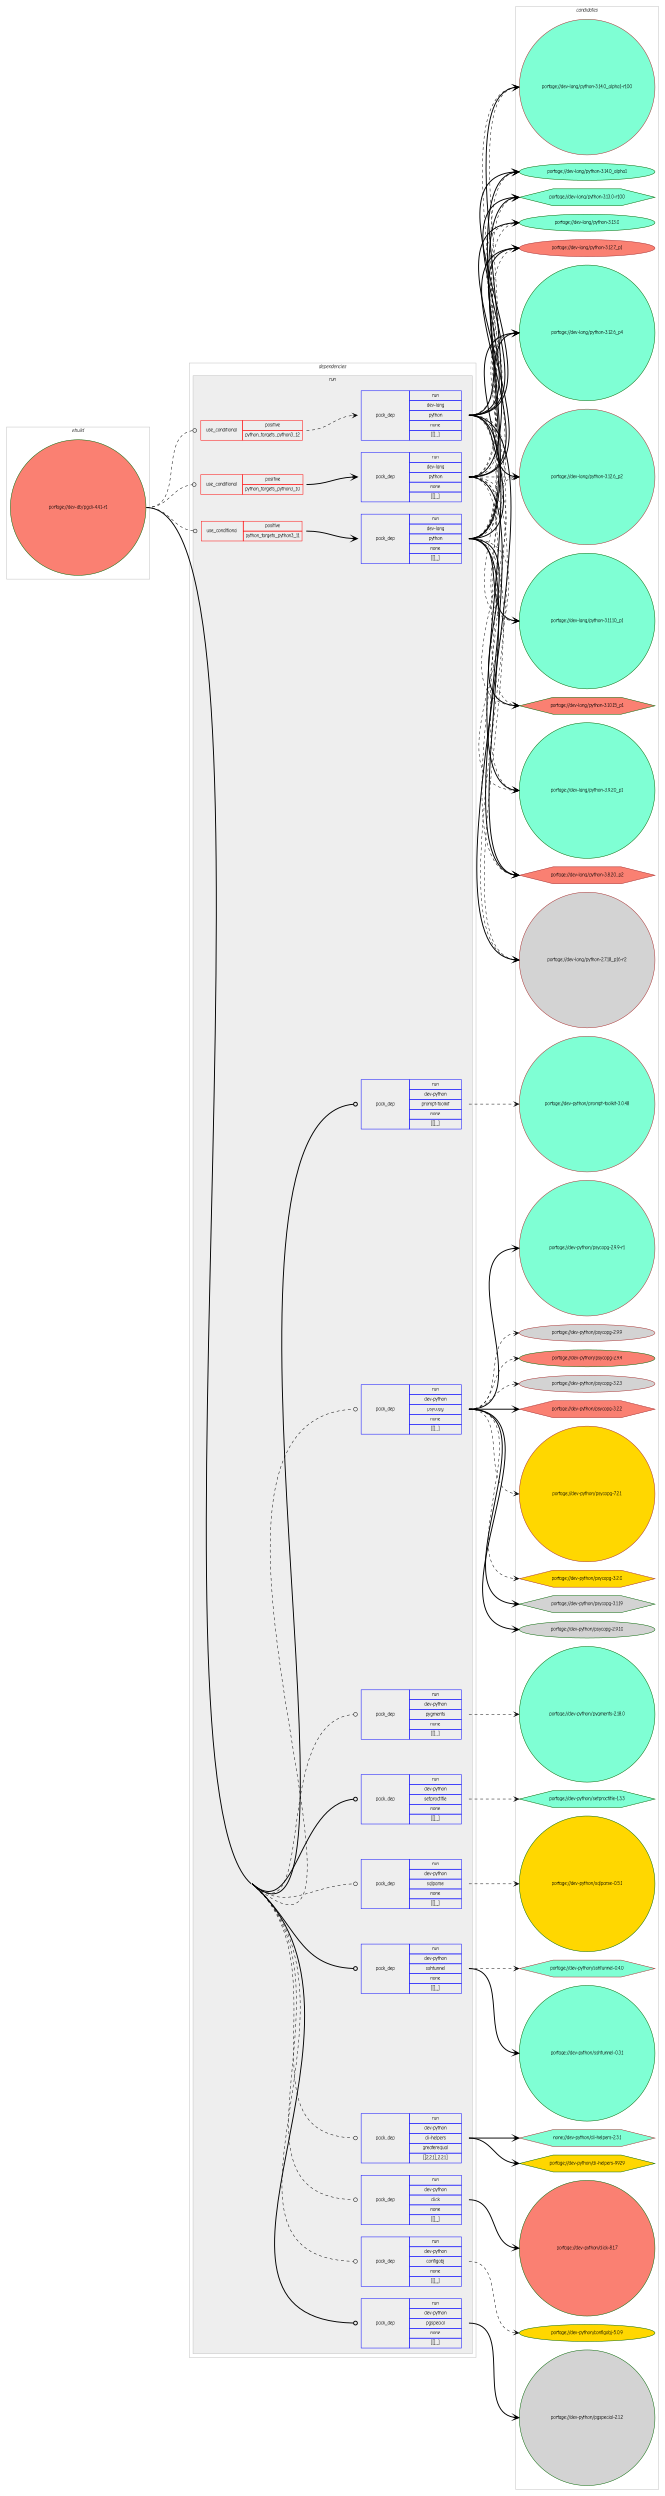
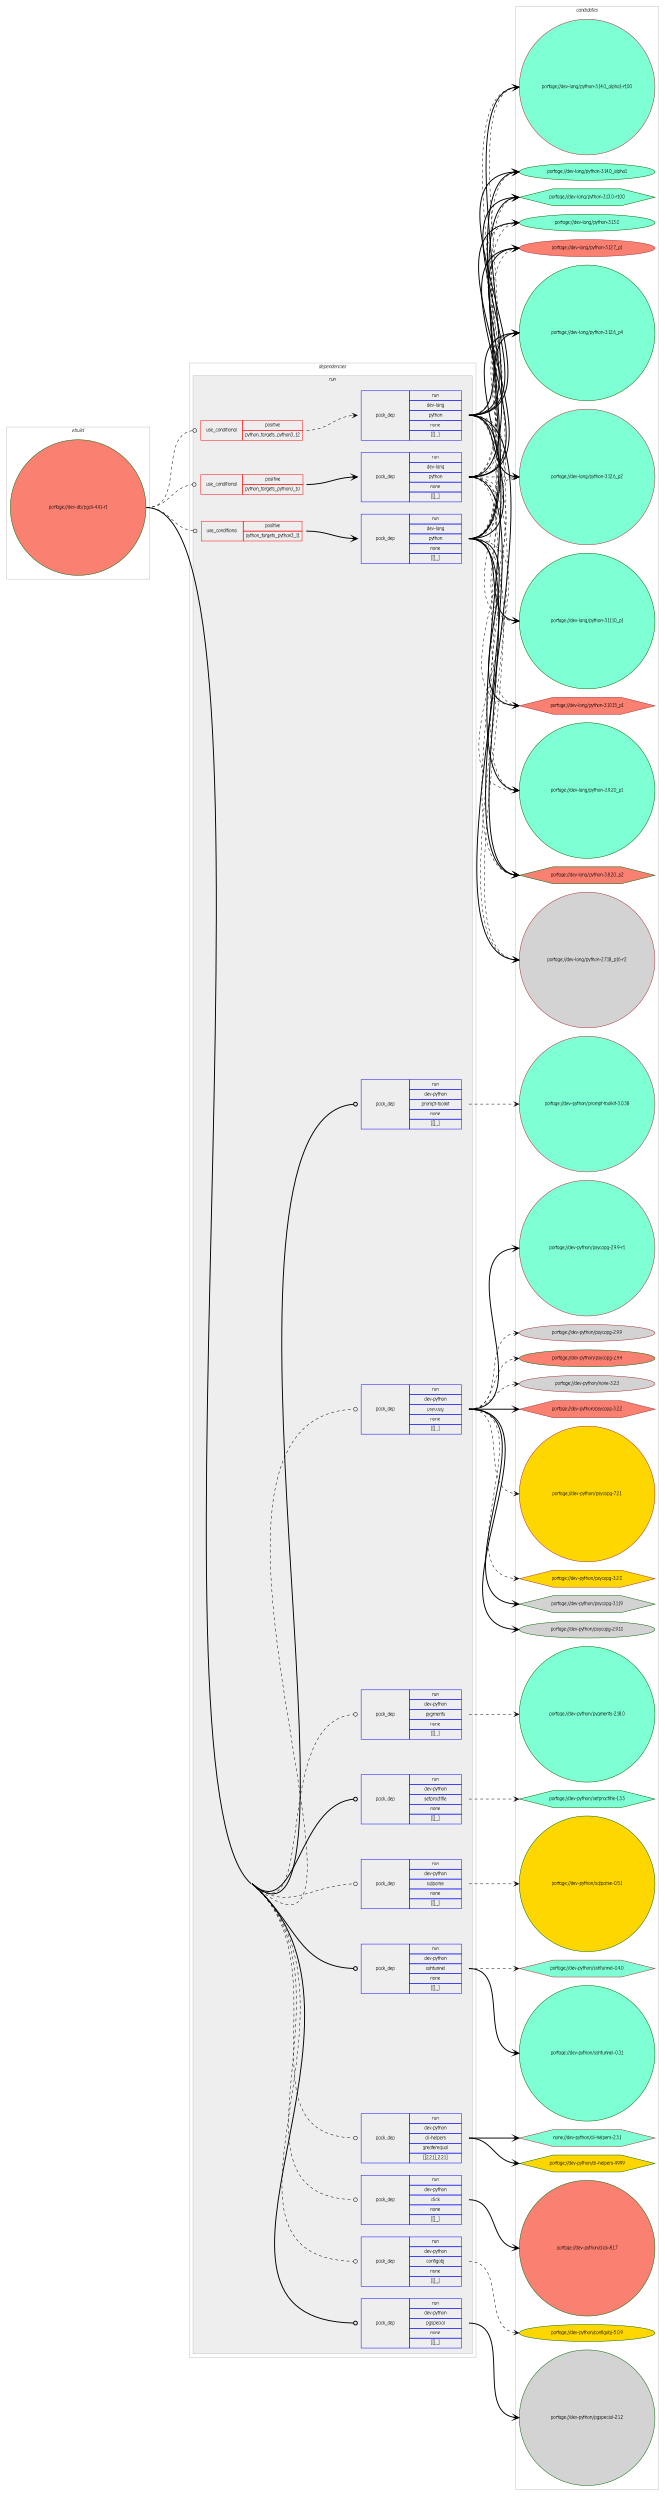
(587, 706) -> (587, 706)
(587, 875) -> (587, 875)
(587, 1104) -> (587, 1104)
(587, 1384) -> (587, 1384)
(587, 2163) -> (587, 2163)
